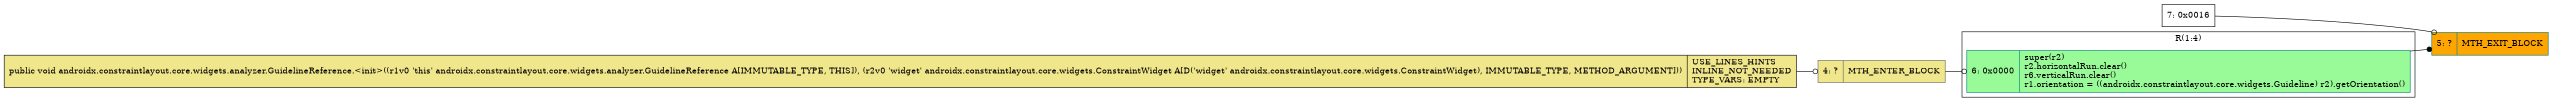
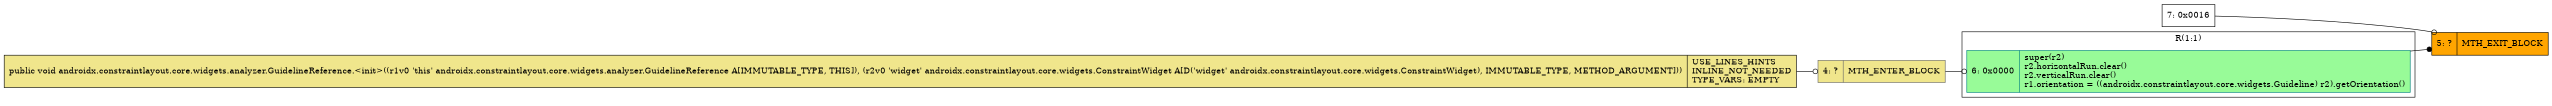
(2189, 39) -> (2189, 39)
(2490, 44) -> (2490, 44)
(2071, 76) -> (2071, 76)
